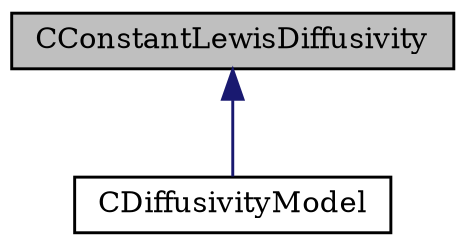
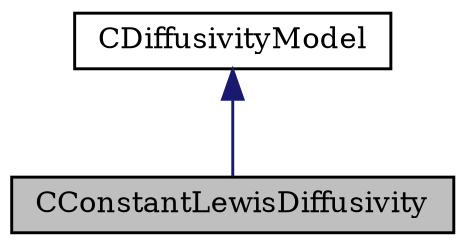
(233, 138) -> (233, 138)
